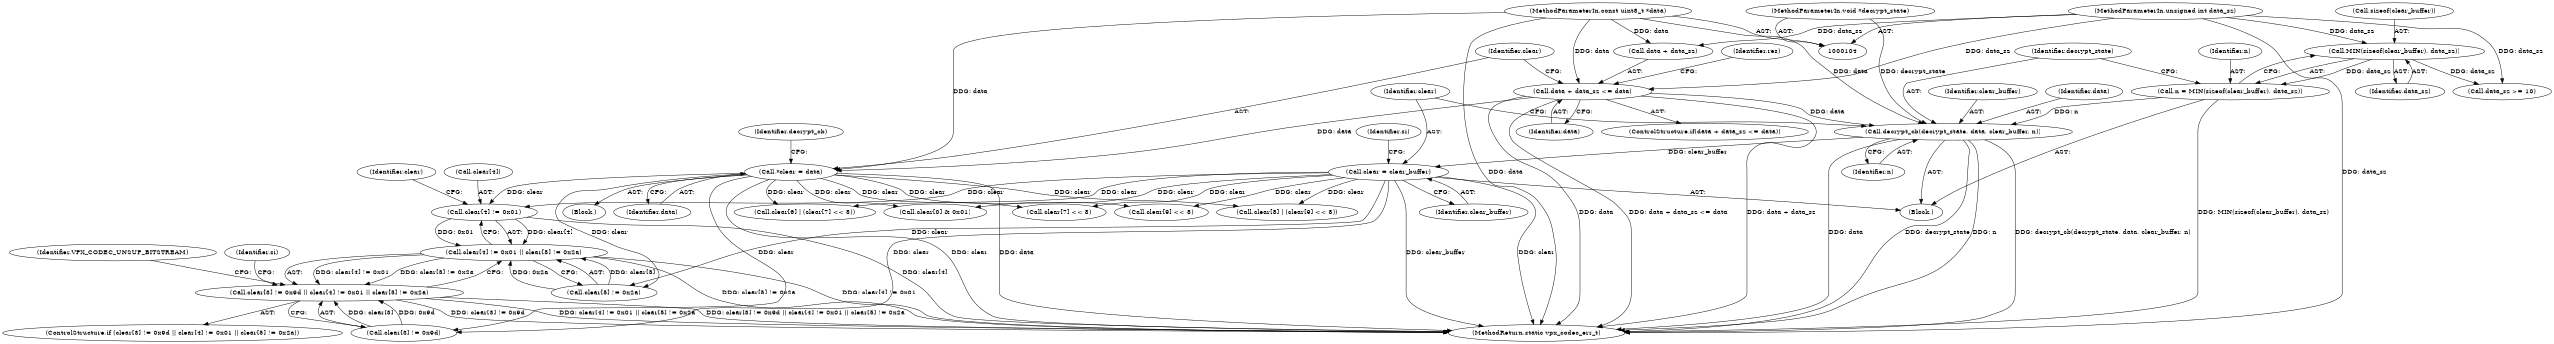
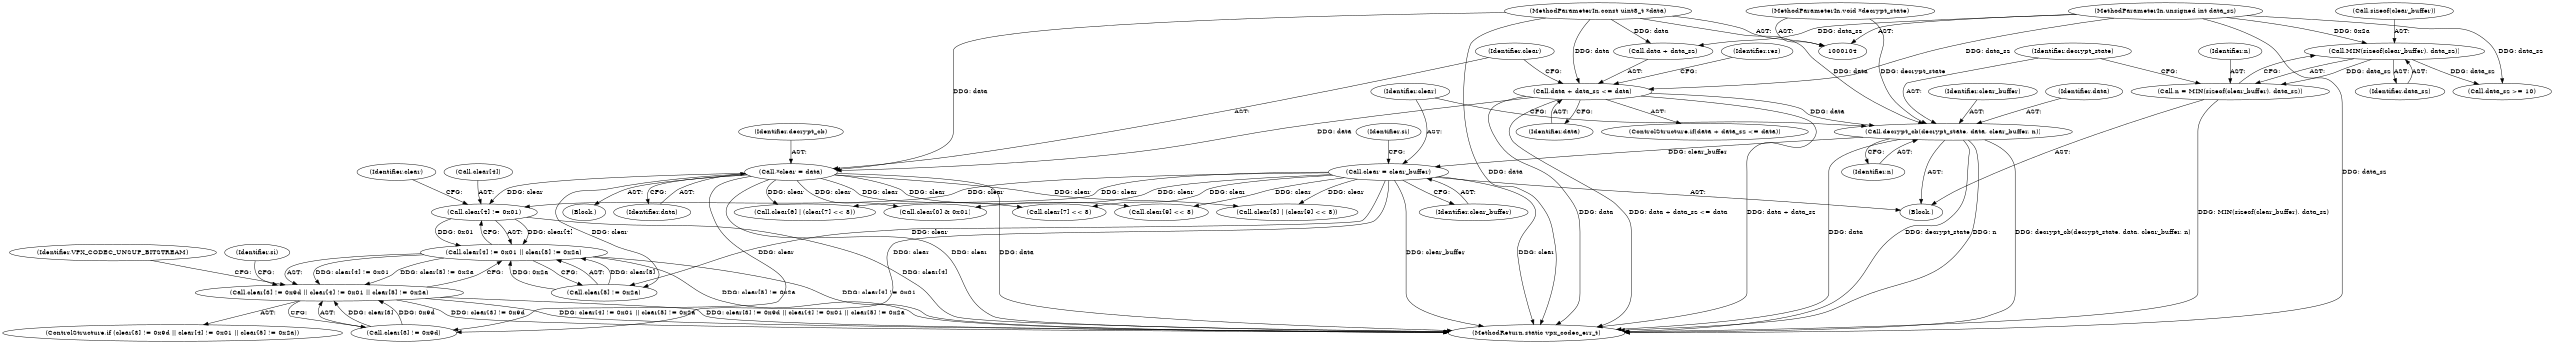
(2352, 31) -> (2352, 31)
(2087, 104) -> none
(800, 152) -> (800, 152)
